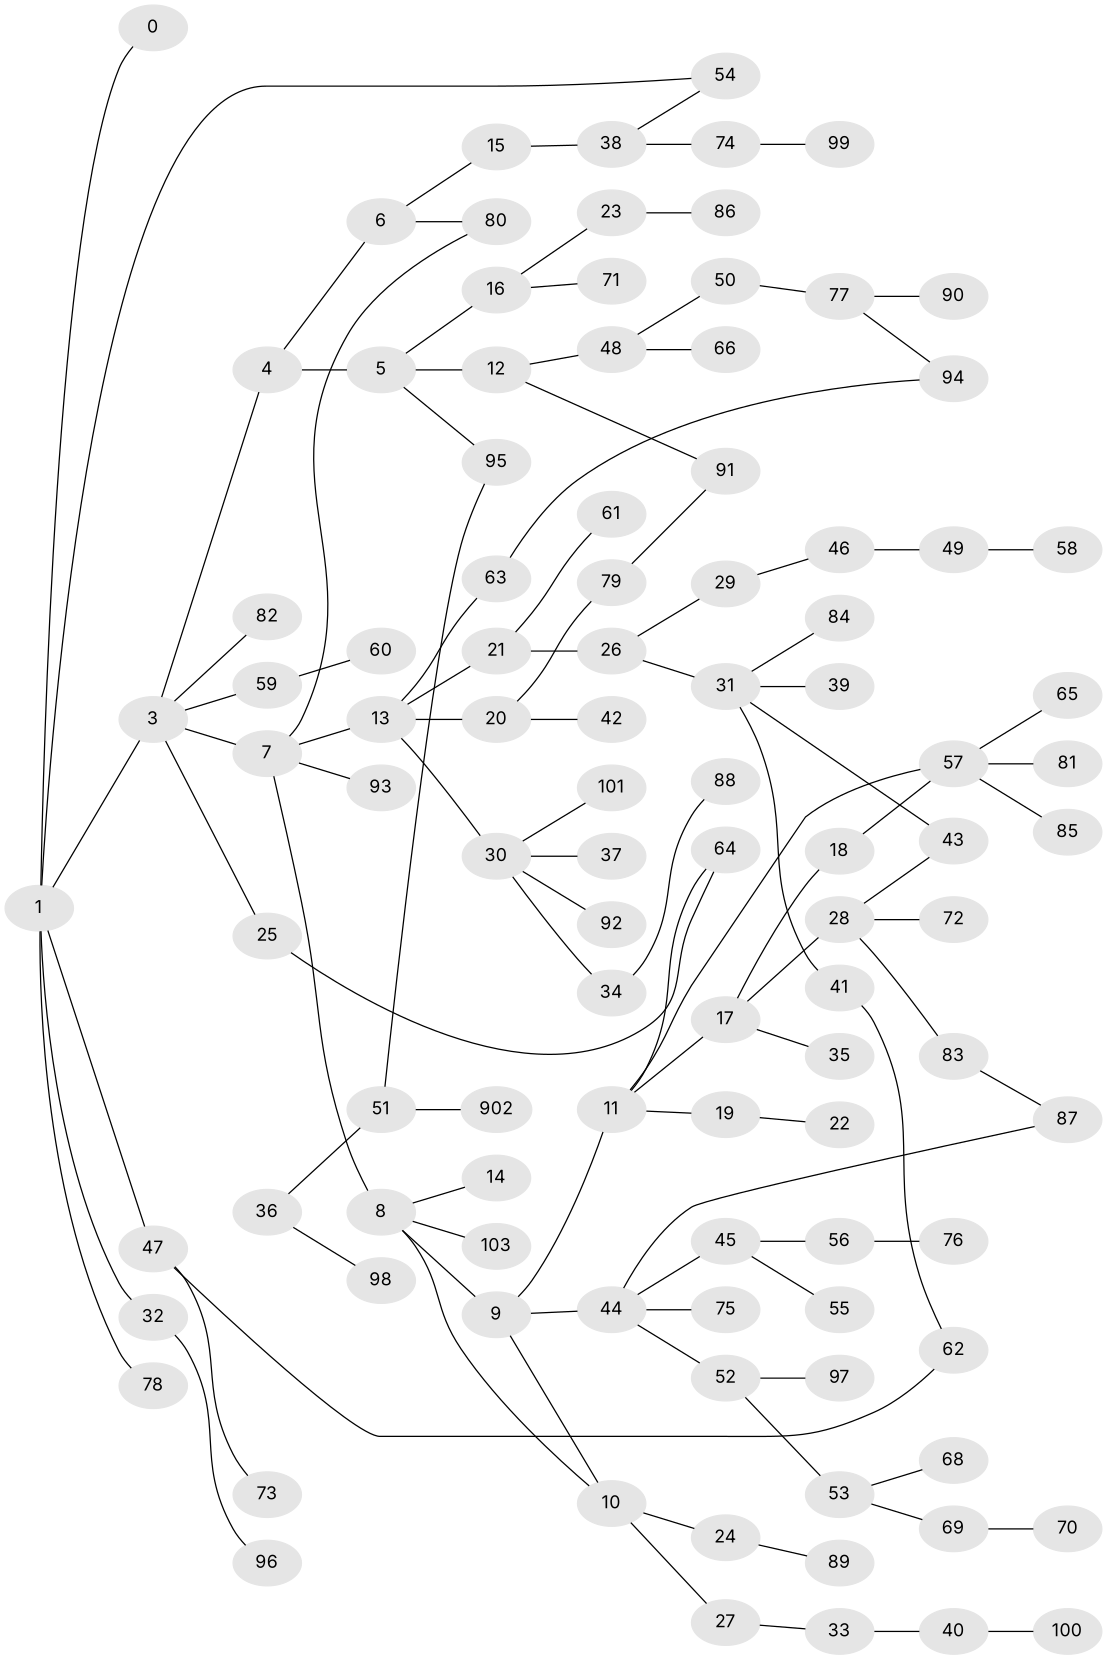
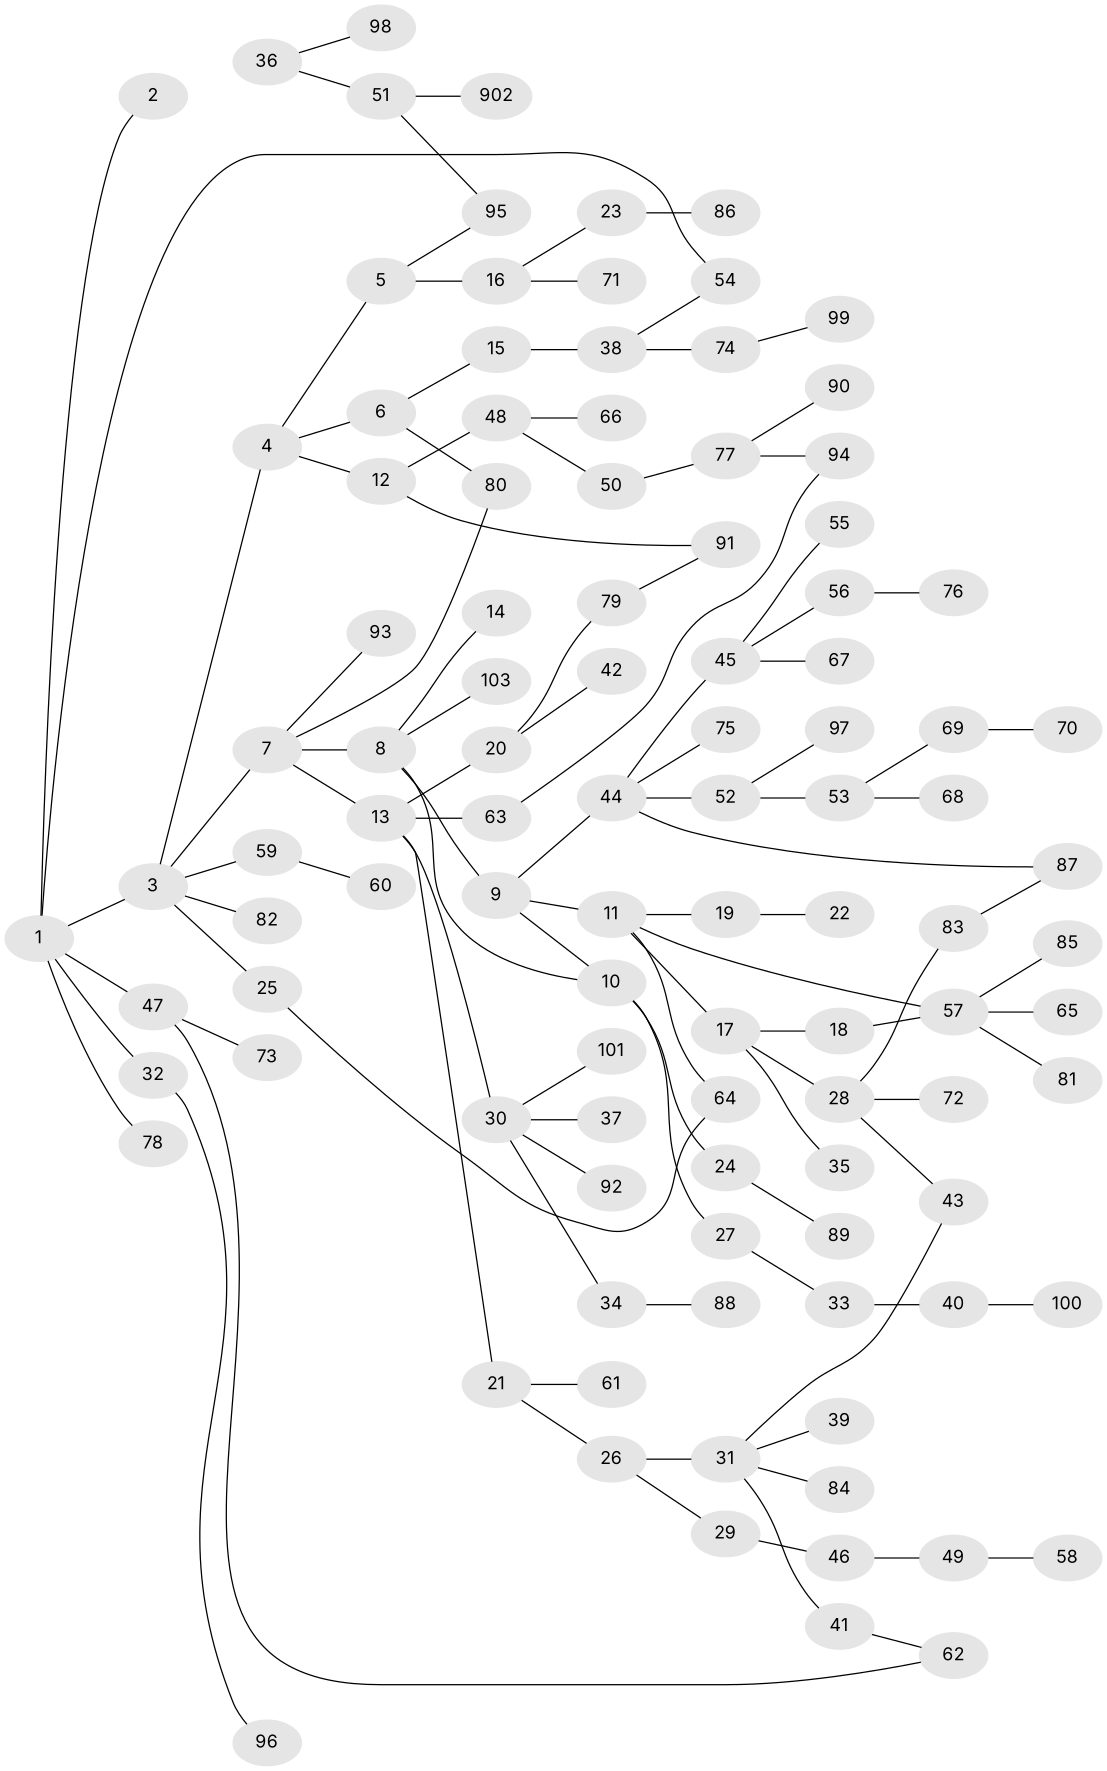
(153, 28) -> (153, 96)
(439, 370) -> (324, 464)
none -> (840, 661)
